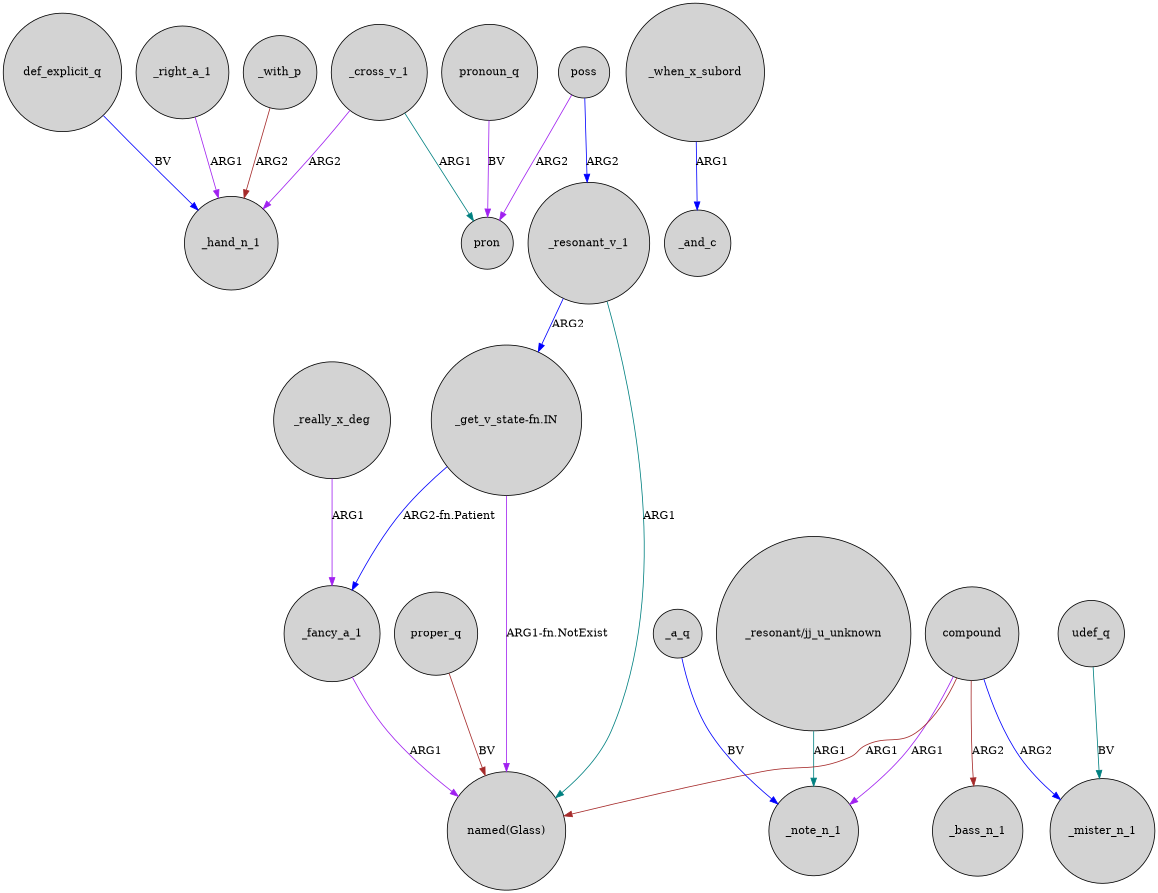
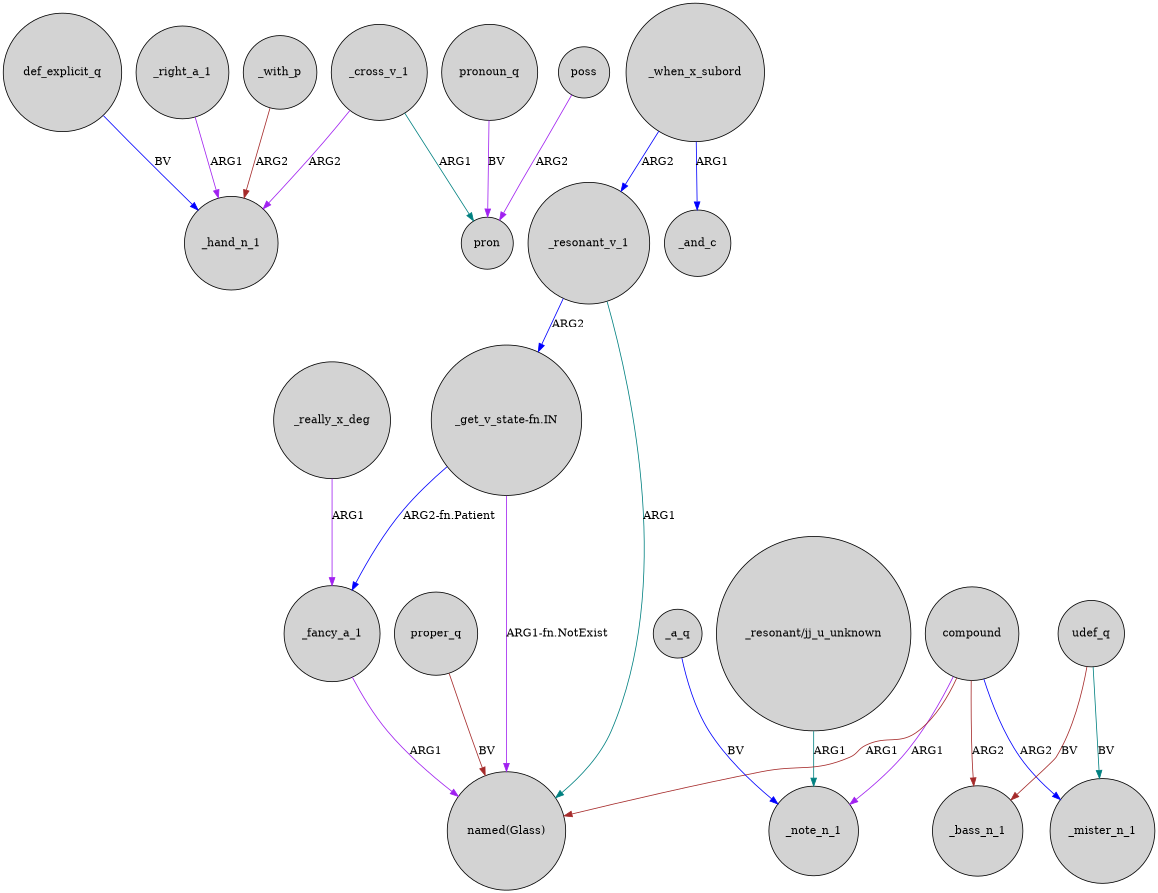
(586, 136) -> (642, 158)
none -> (1066, 738)
